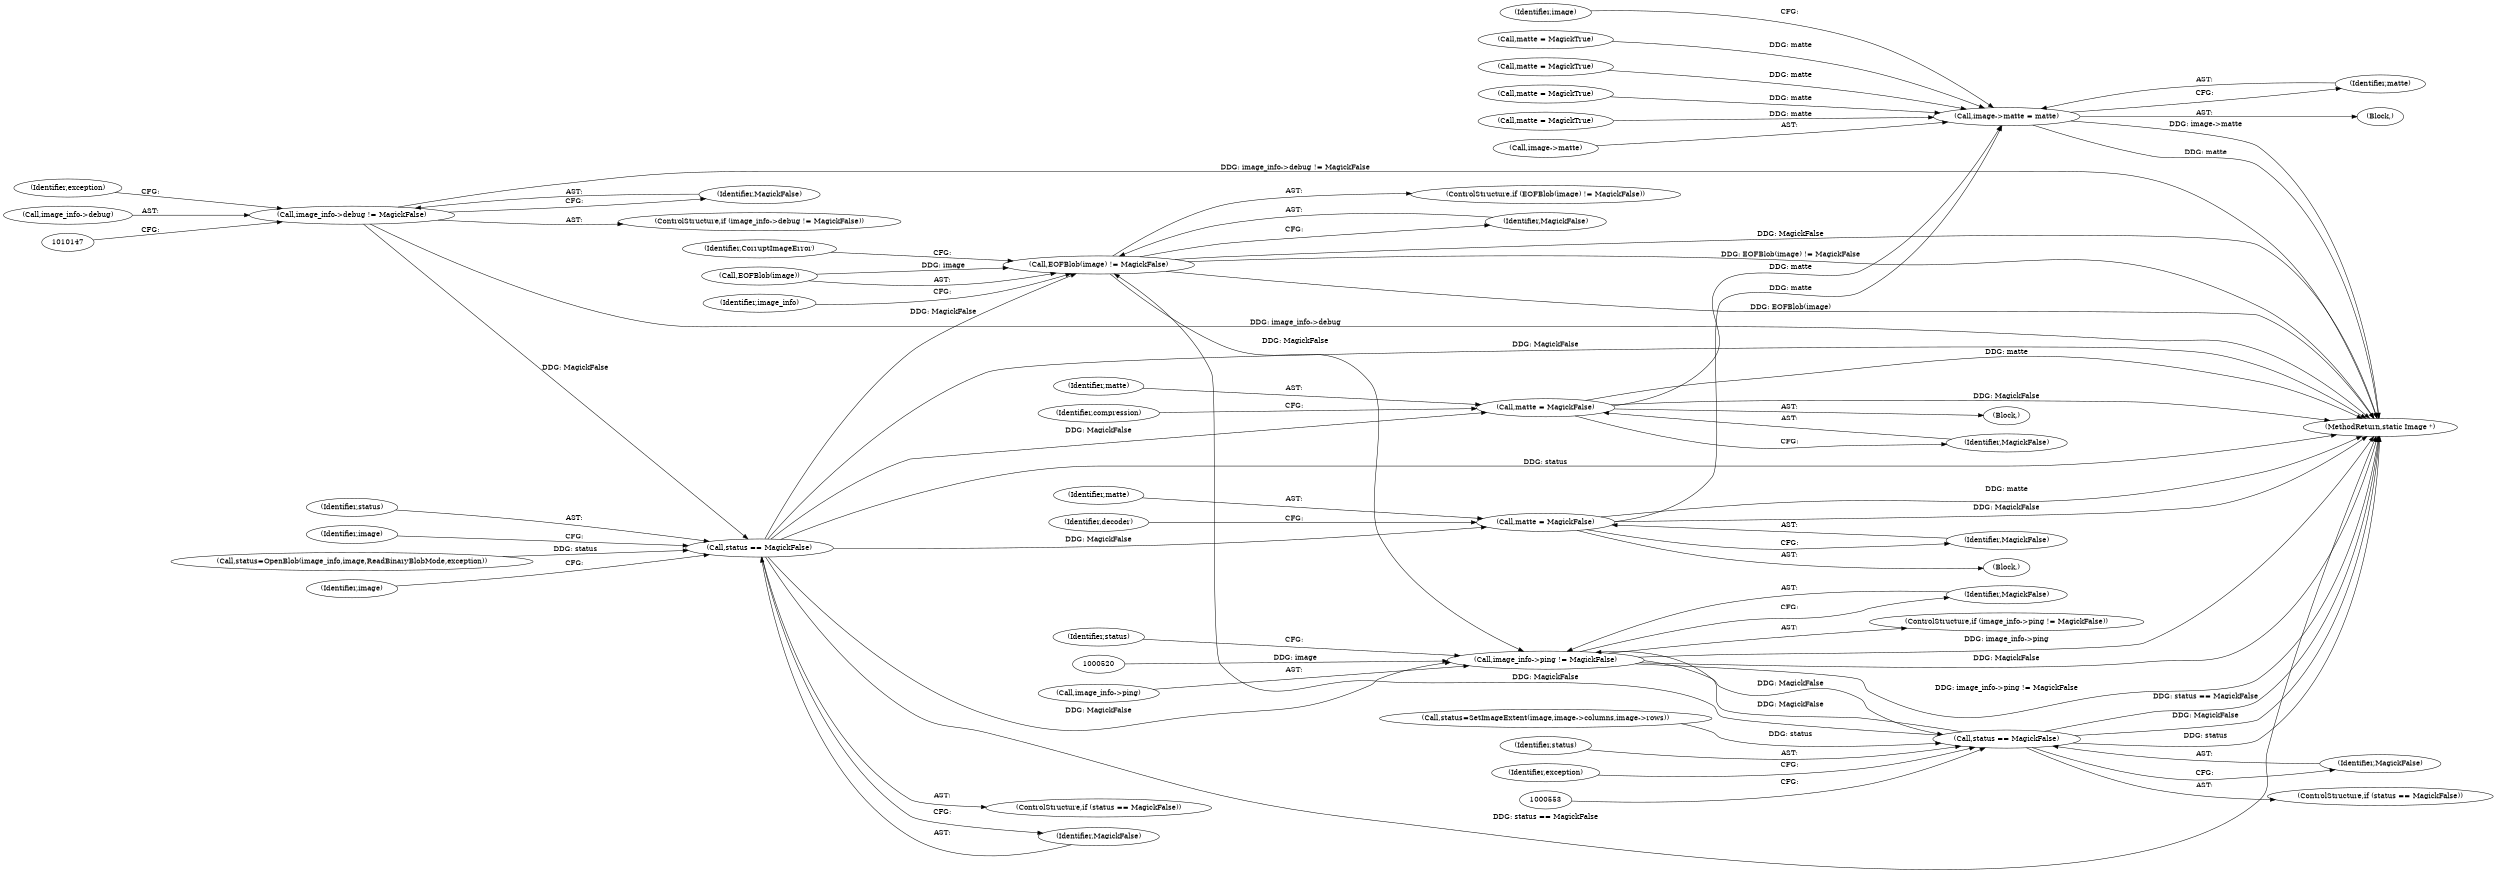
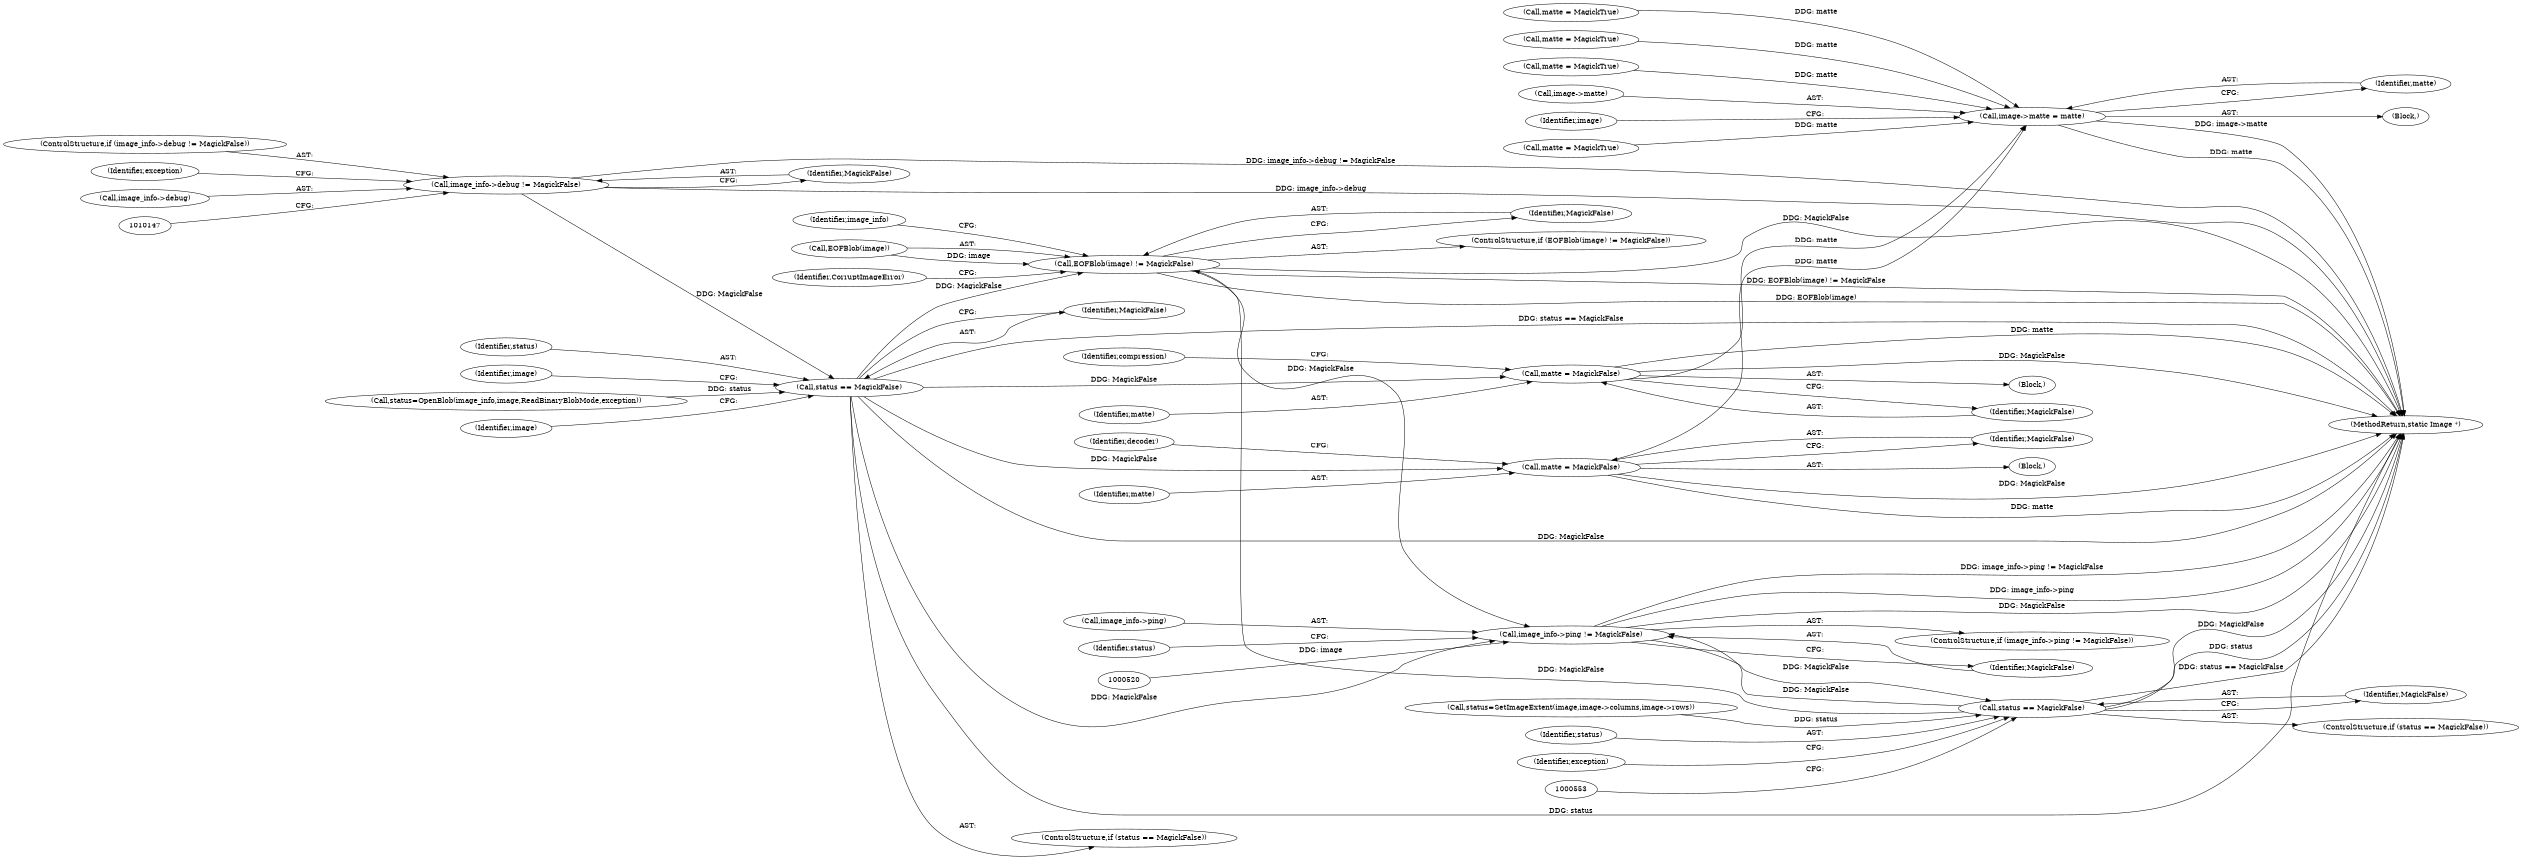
(528, 224) -> (335, 163)
